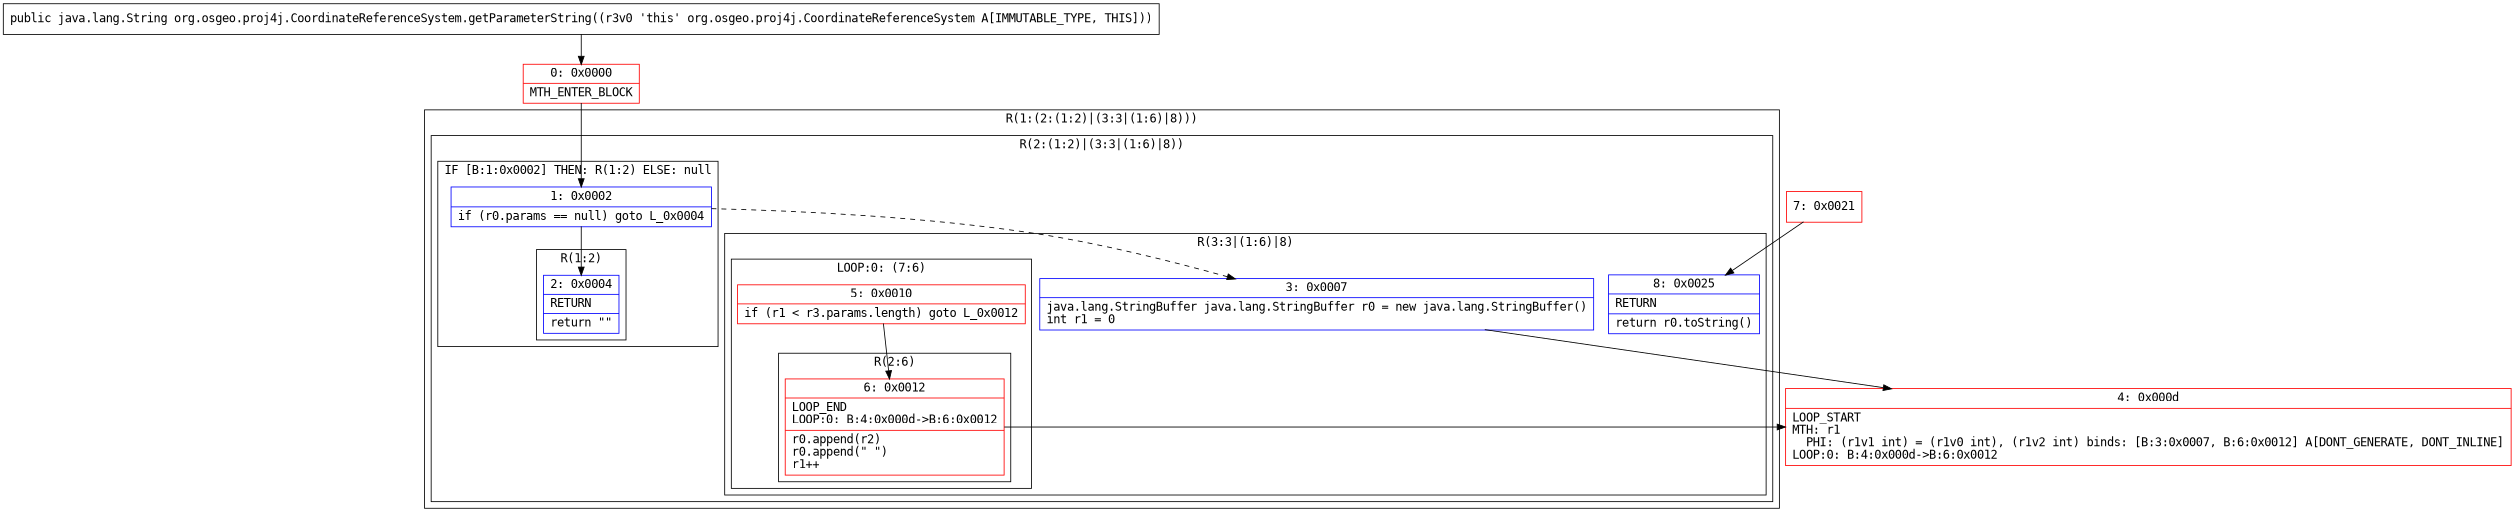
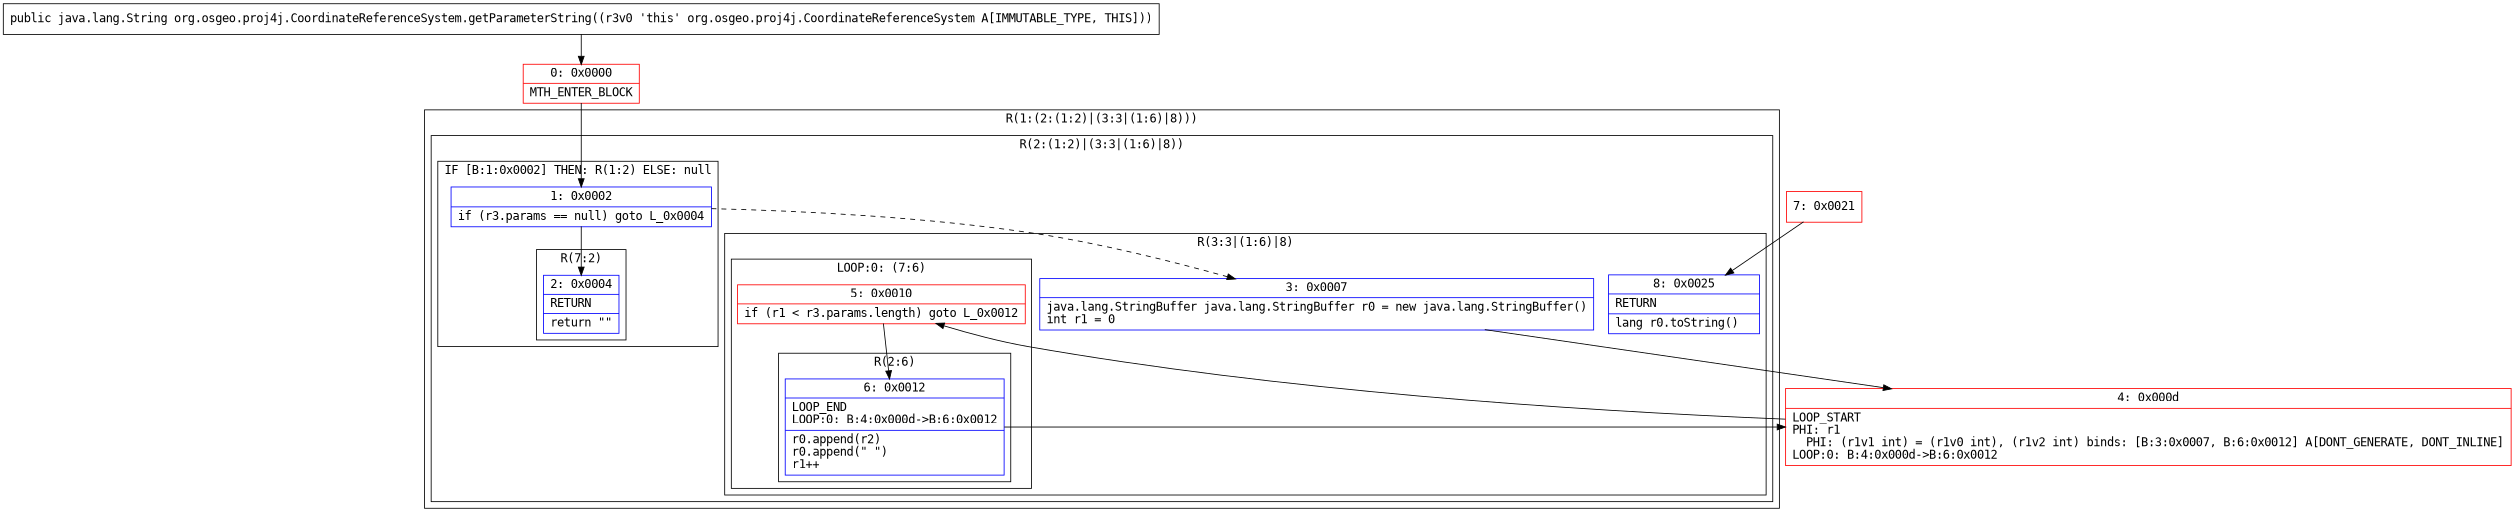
(581, 216) -> (581, 216)
(581, 259) -> (581, 259)
(1684, 323) -> (1677, 323)
none -> (1362, 391)
(895, 427) -> (895, 427)
(1820, 430) -> (1820, 430)
